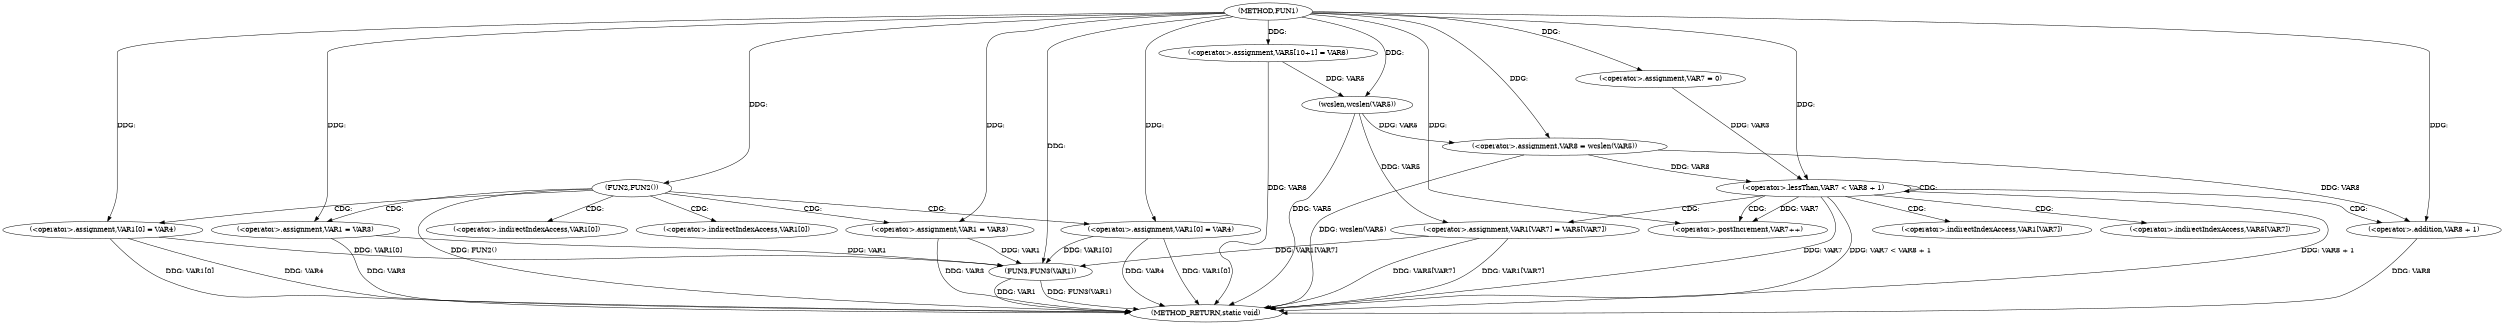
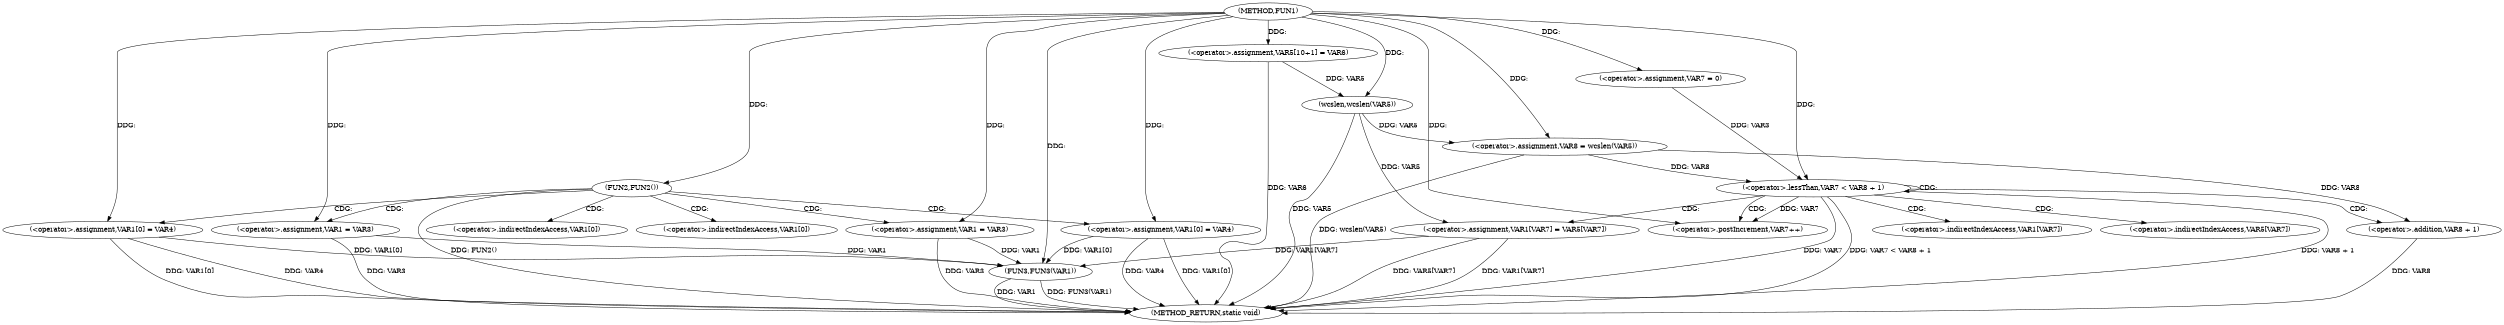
(1954, 23) -> none
